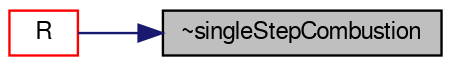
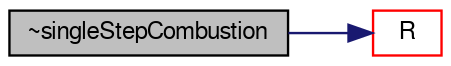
(108, 33) -> (318, 33)
